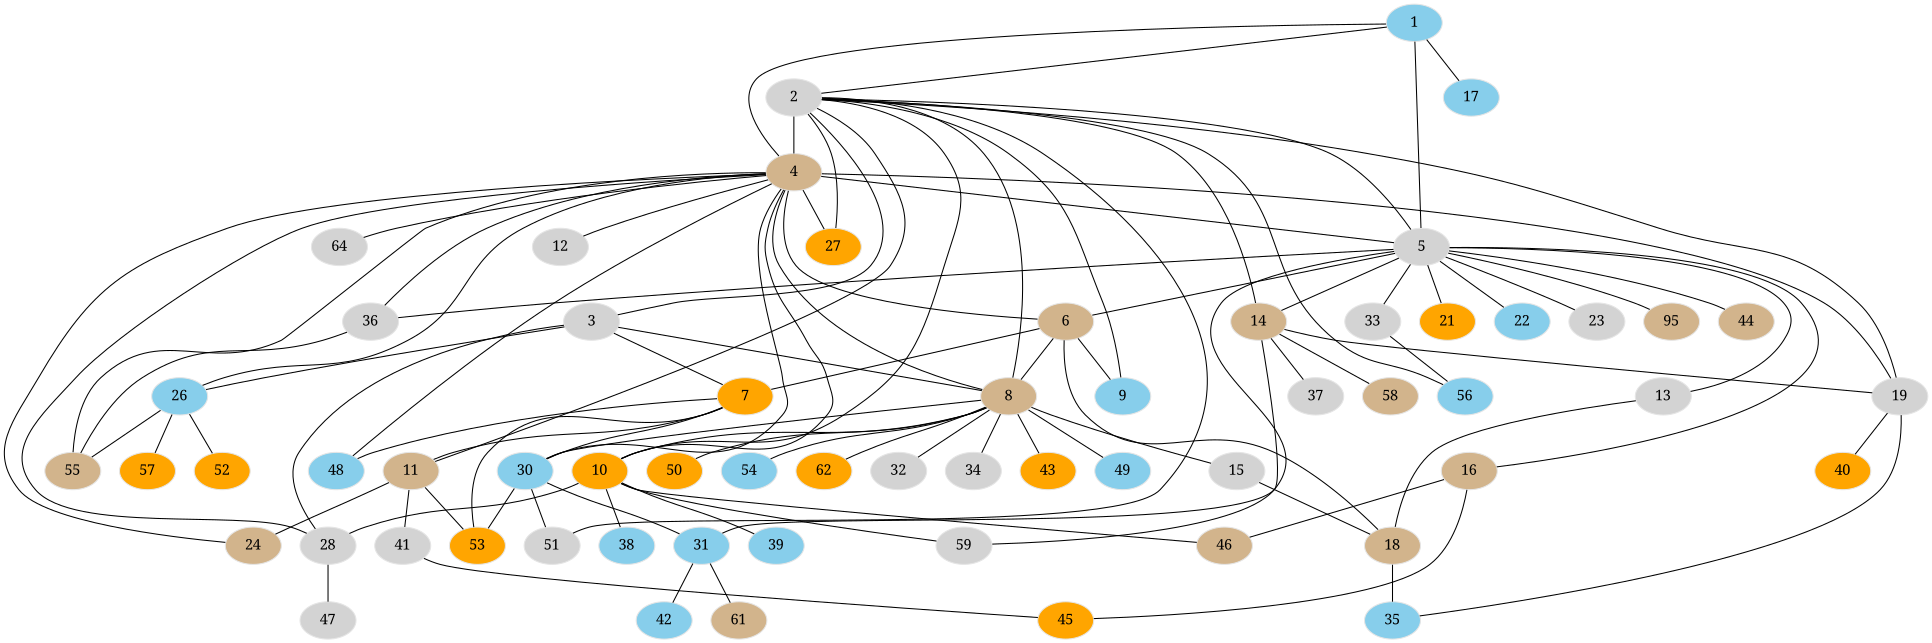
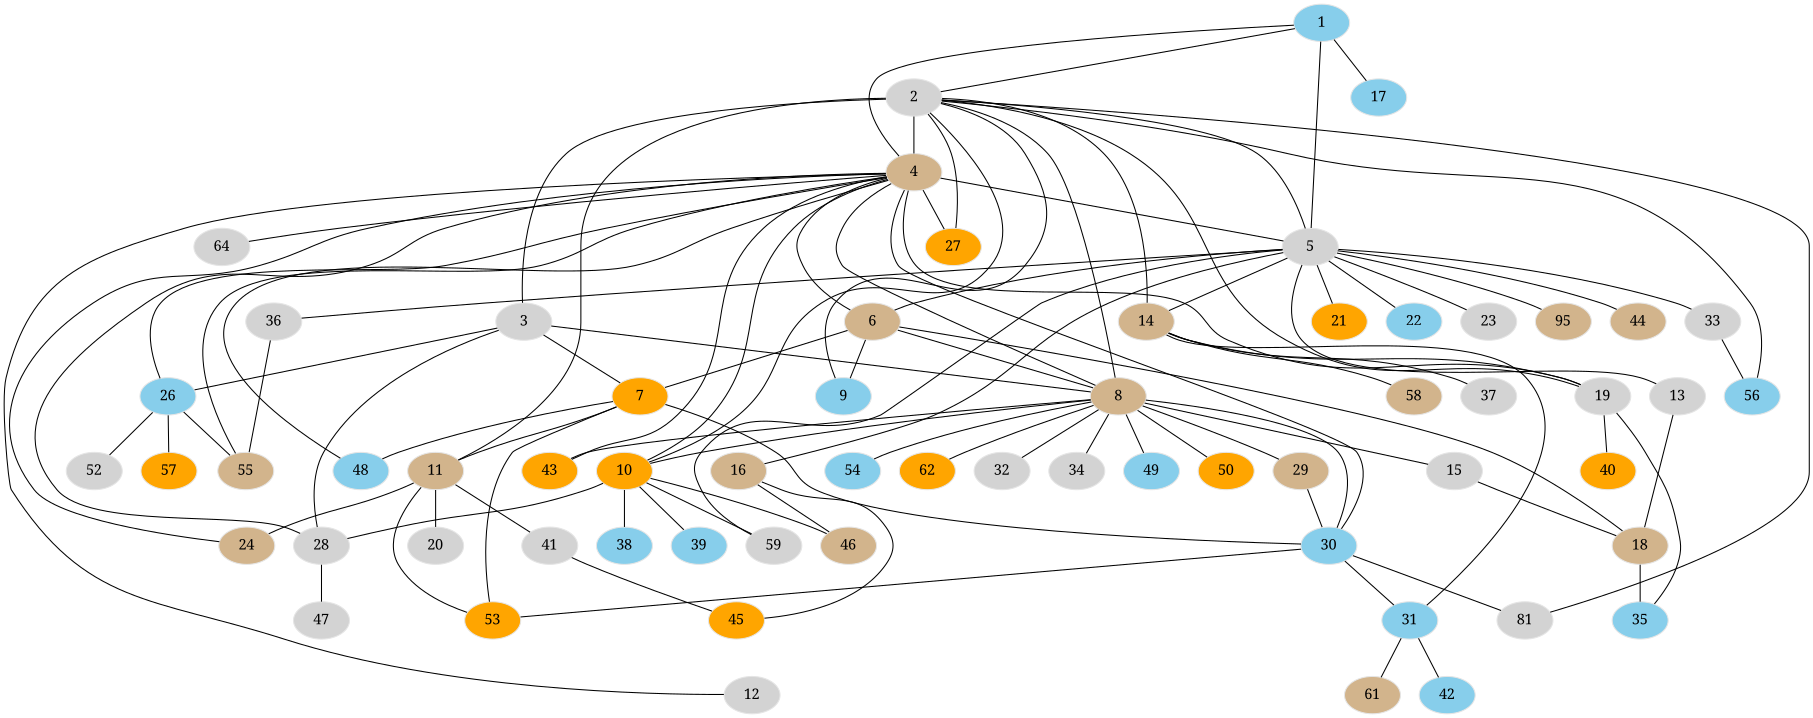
(531, 211) -> (722, 312)
(222, 471) -> (94, 471)
none -> (1301, 471)
none -> (436, 546)
(552, 546) -> (1525, 620)
